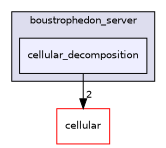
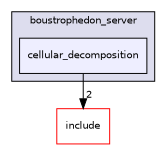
(83, 126) -> (83, 126)
